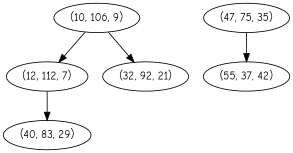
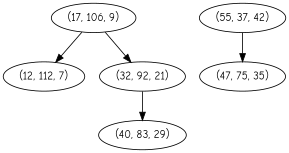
(97, 18) -> (94, 18)
(247, 43) -> (243, 43)
(47, 102) -> (142, 102)
